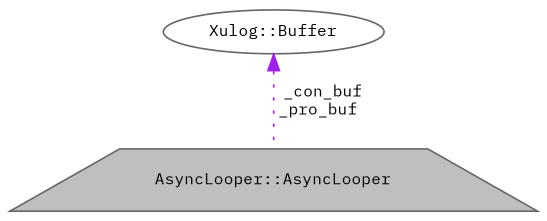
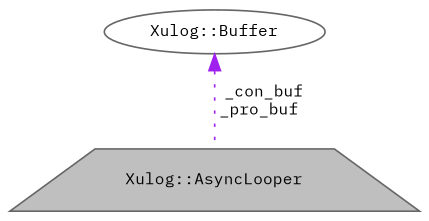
(274, 180) -> (215, 180)
